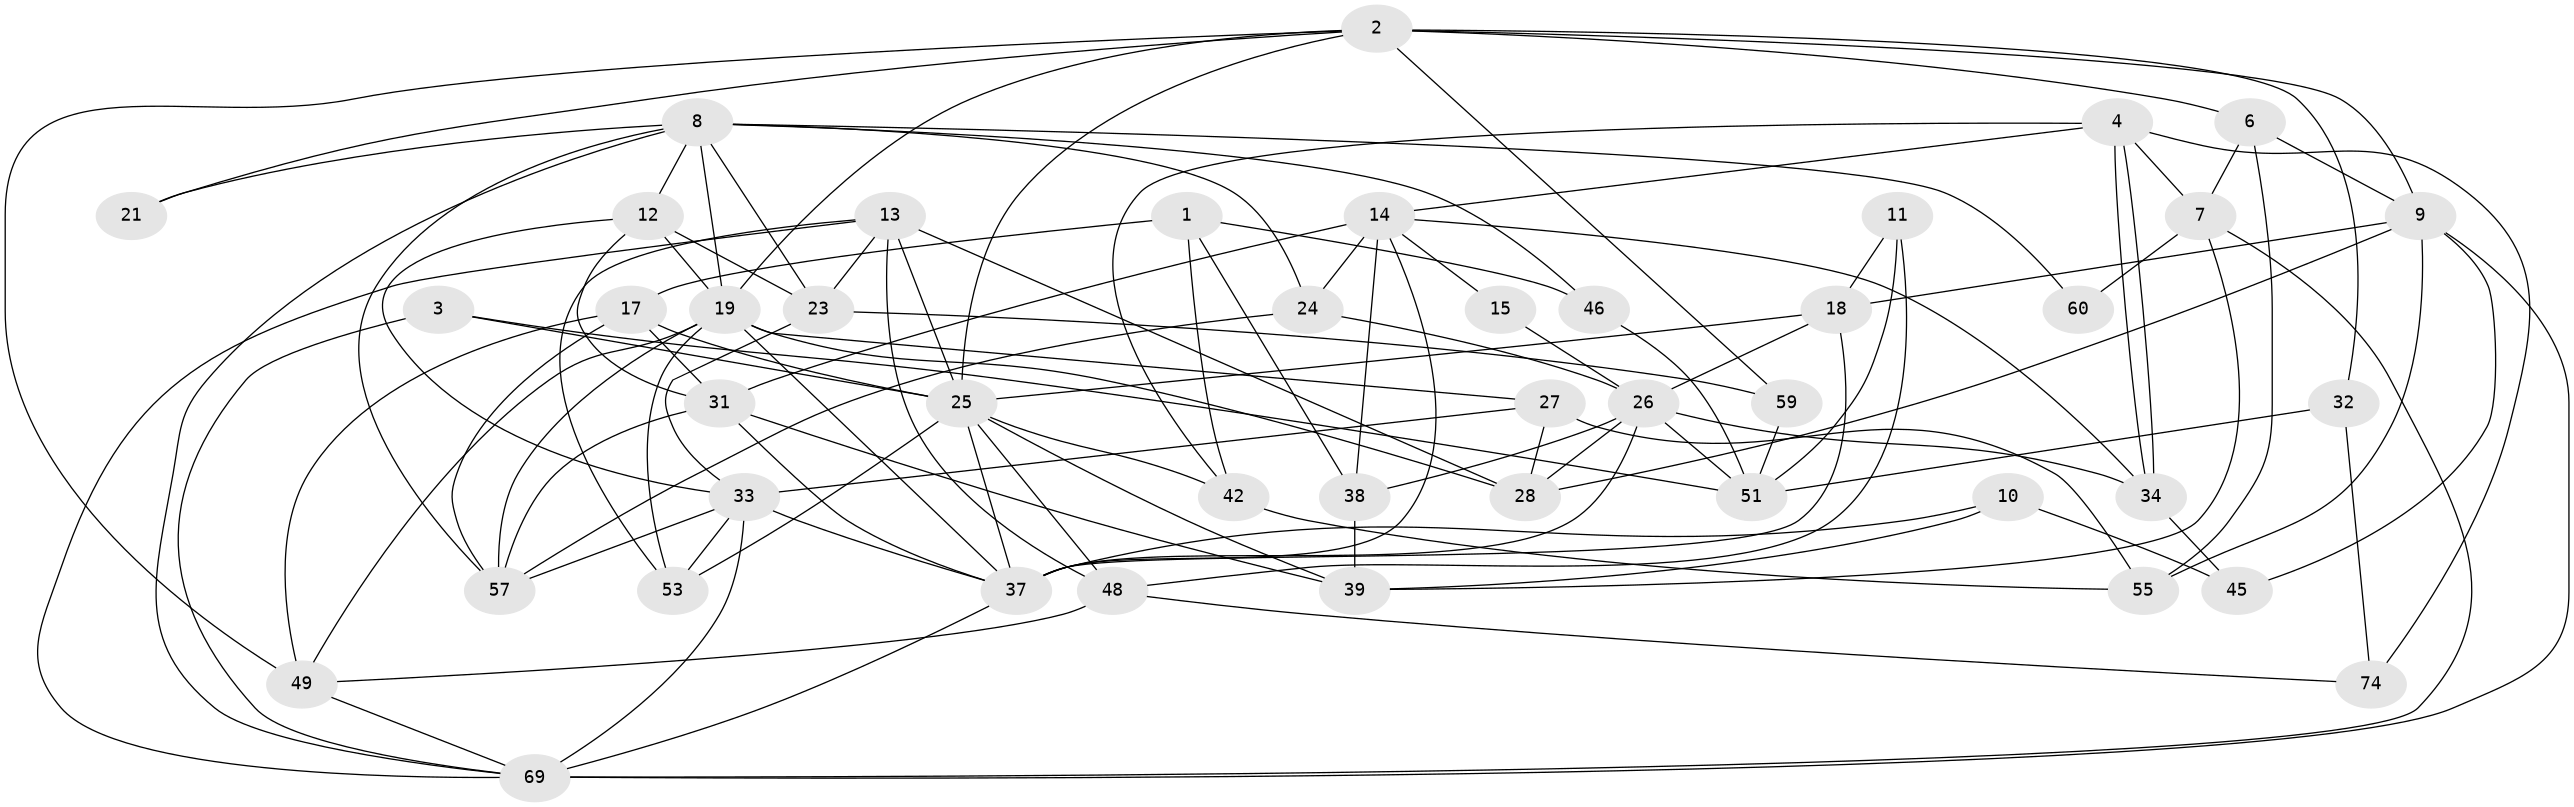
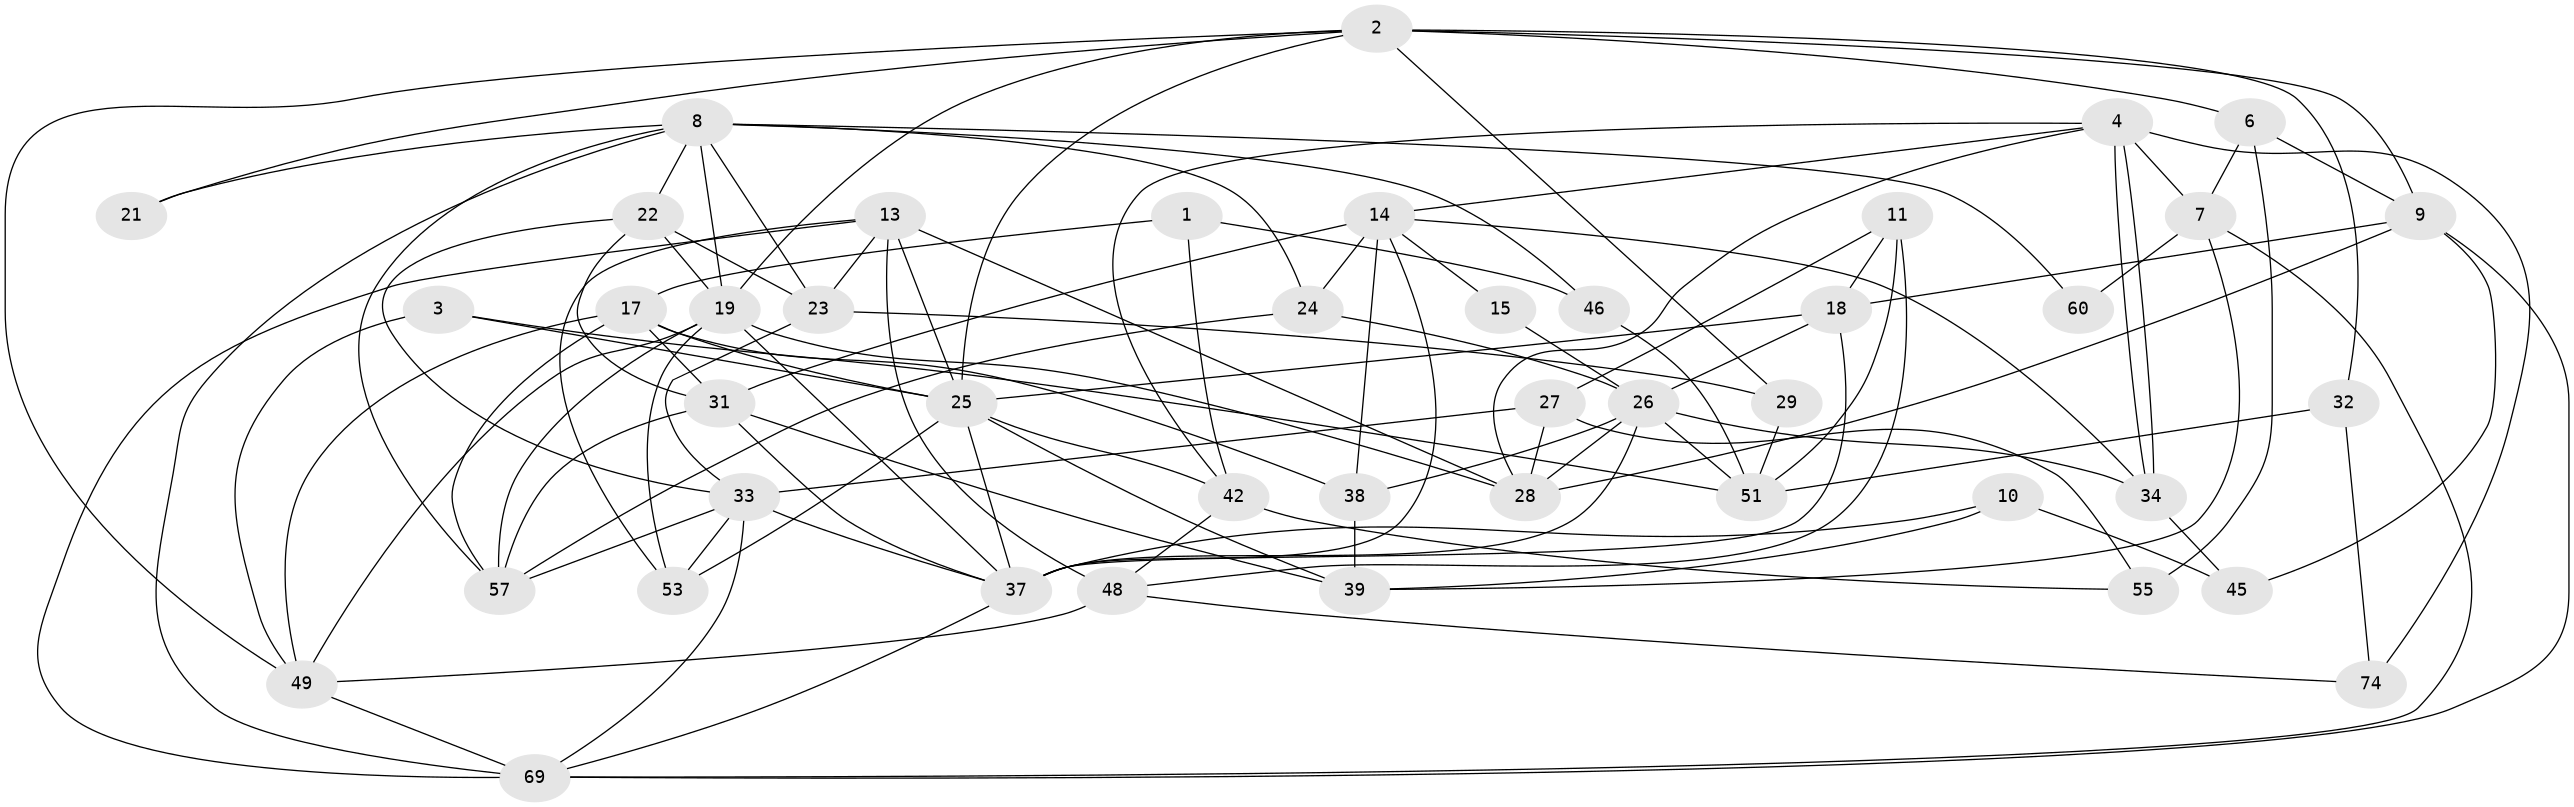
(648, 216) -> (648, 216)
none -> (1747, 241)
(1271, 357) -> (1081, 399)
(1133, 365) -> (1725, 311)
(1787, 403) -> (1787, 403)
(2369, 462) -> none
(1037, 497) -> (1186, 534)
(185, 587) -> (242, 452)
